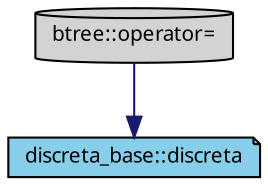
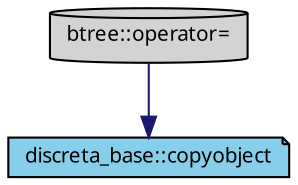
(134, 157) -> (149, 157)
